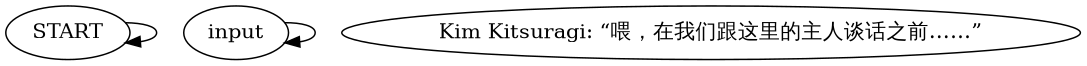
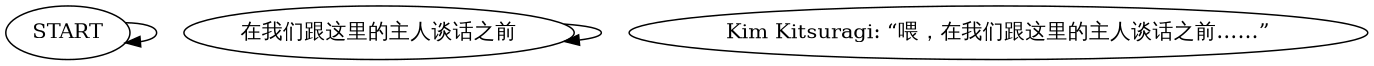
(236, 33) -> (379, 33)
